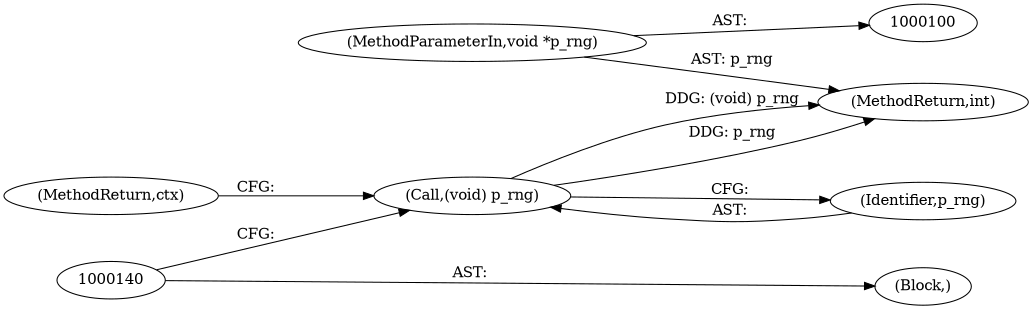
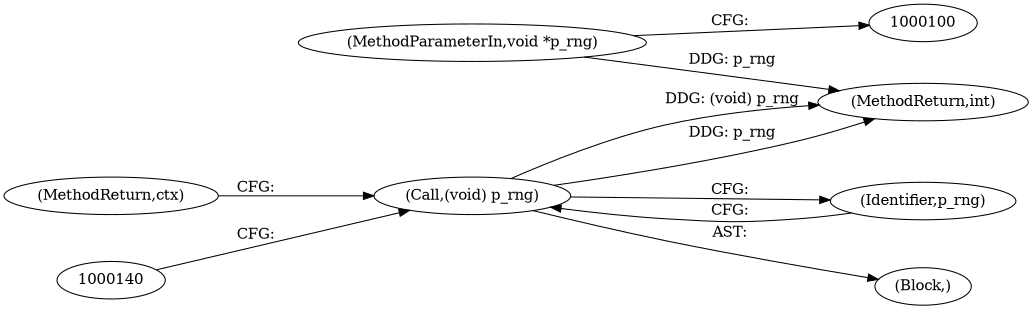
(732, 21) -> (732, 21)
(732, 60) -> (732, 60)
(732, 211) -> (732, 211)
(515, 283) -> (700, 248)
